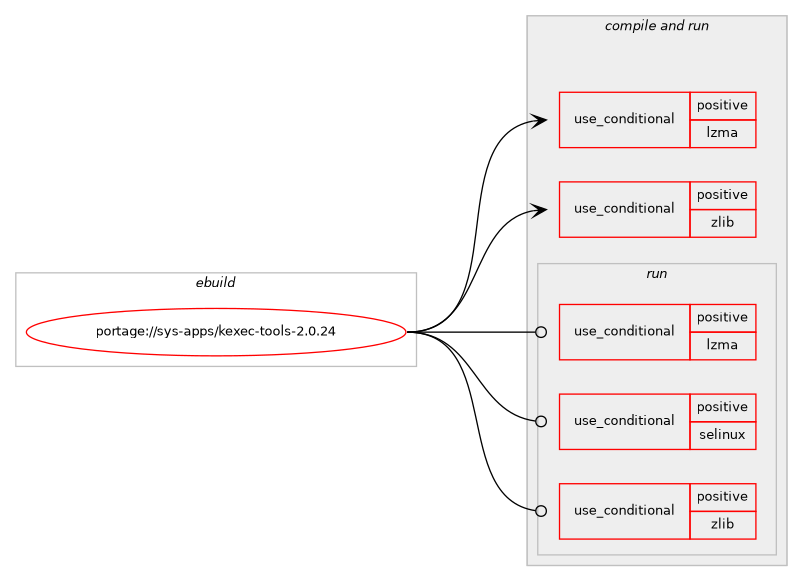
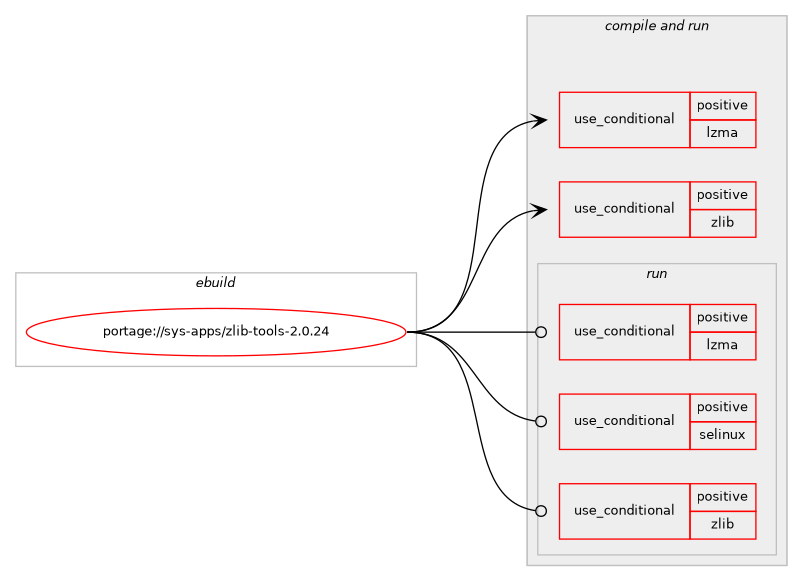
(216, 332) -> (216, 332)
